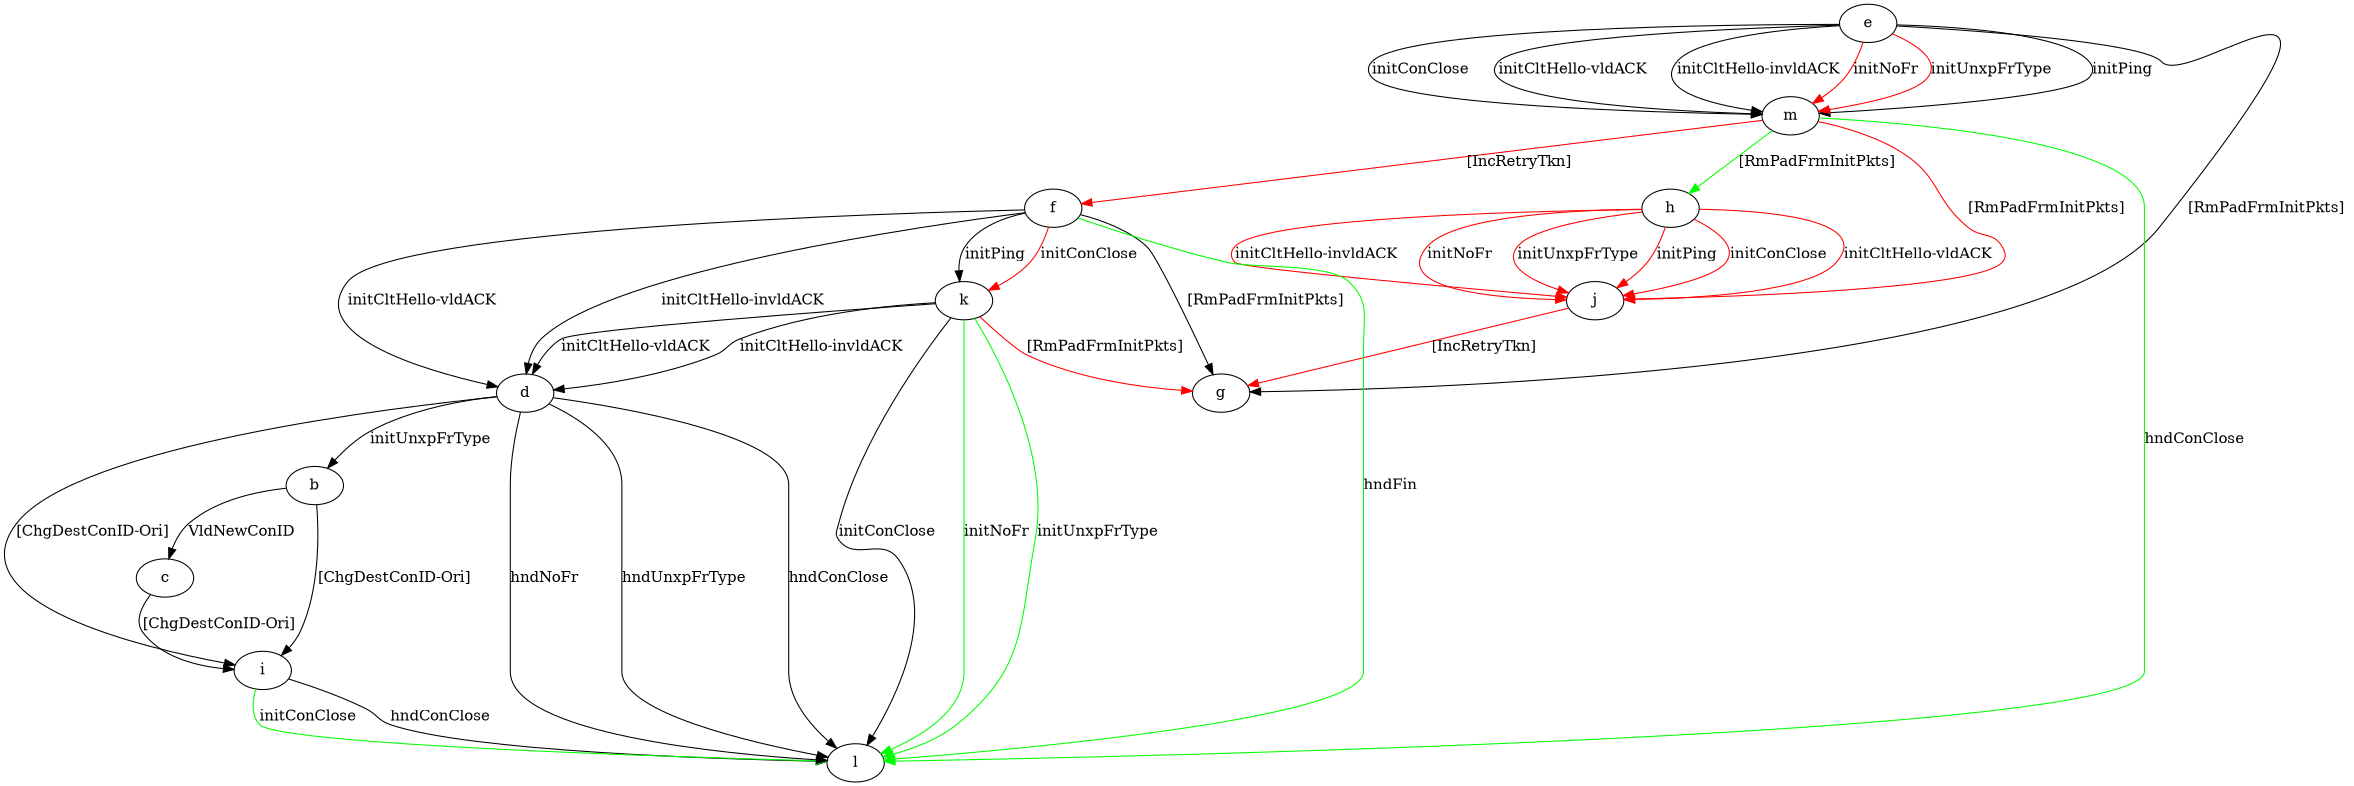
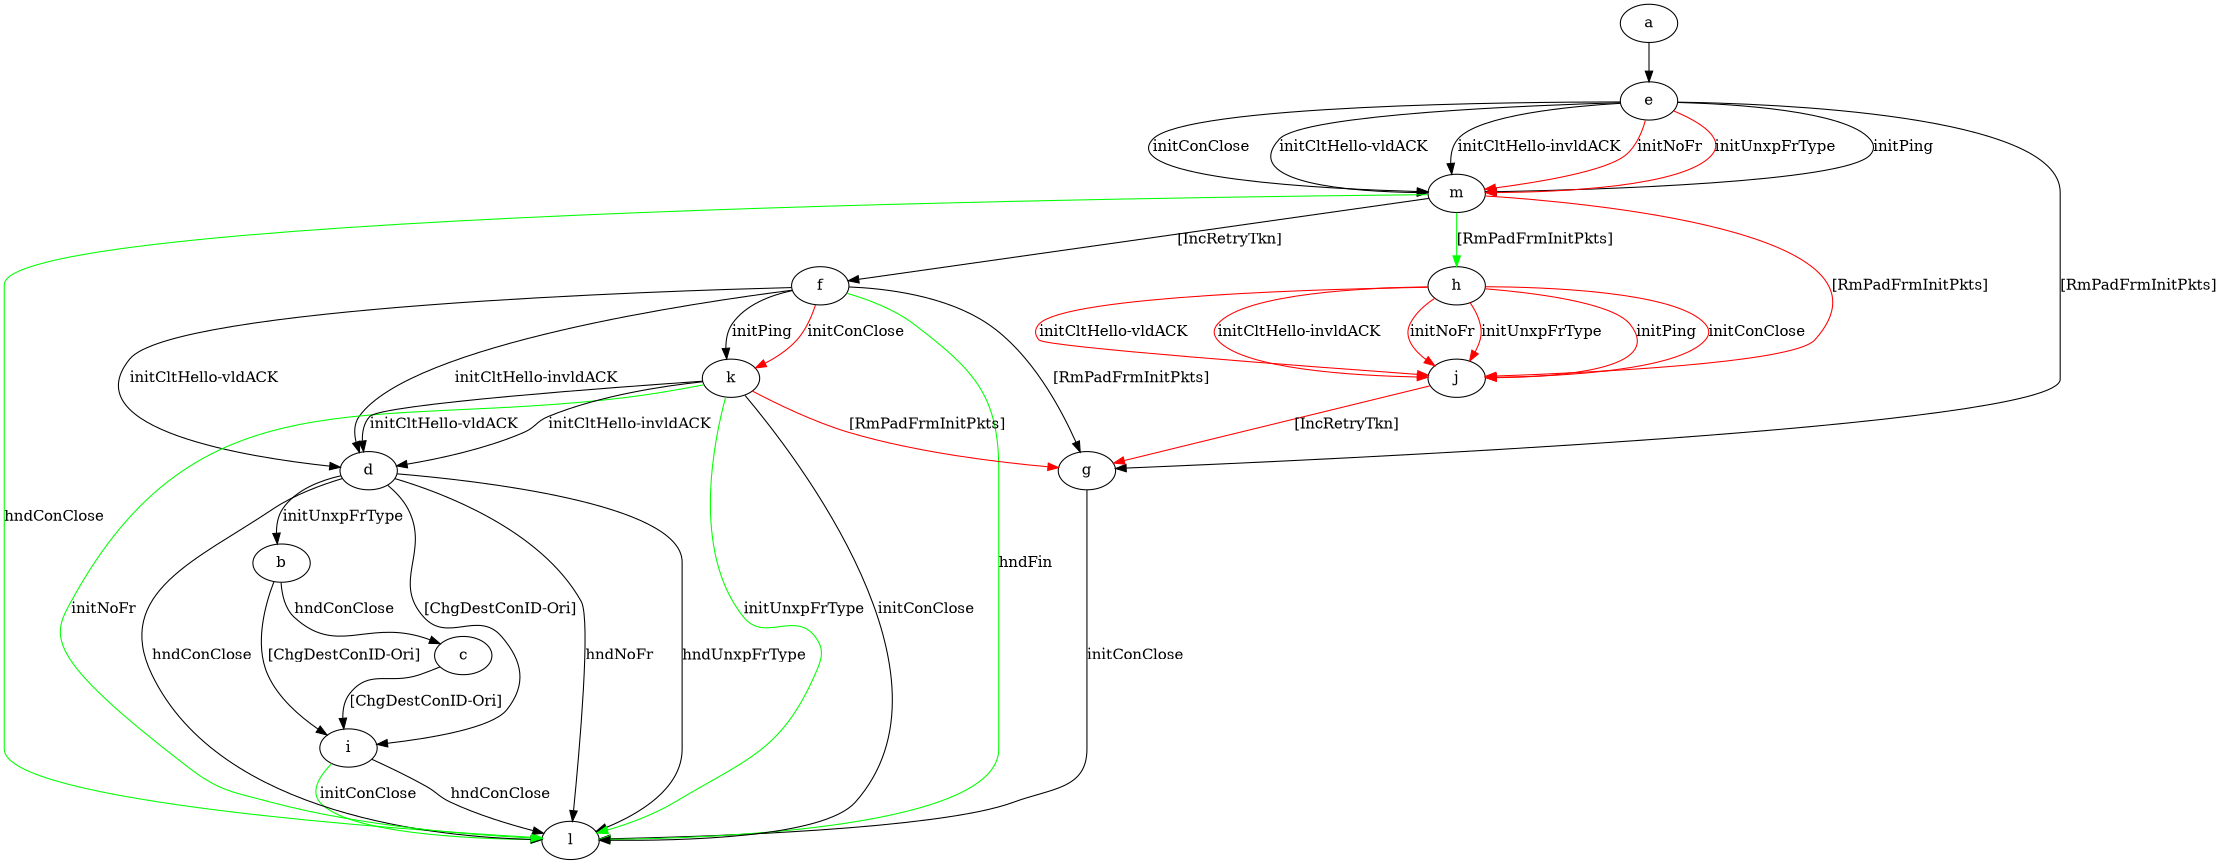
none -> (1649, 23)
(1427, 161) -> (1144, 239)
(244, 532) -> (347, 609)
none -> (990, 808)
